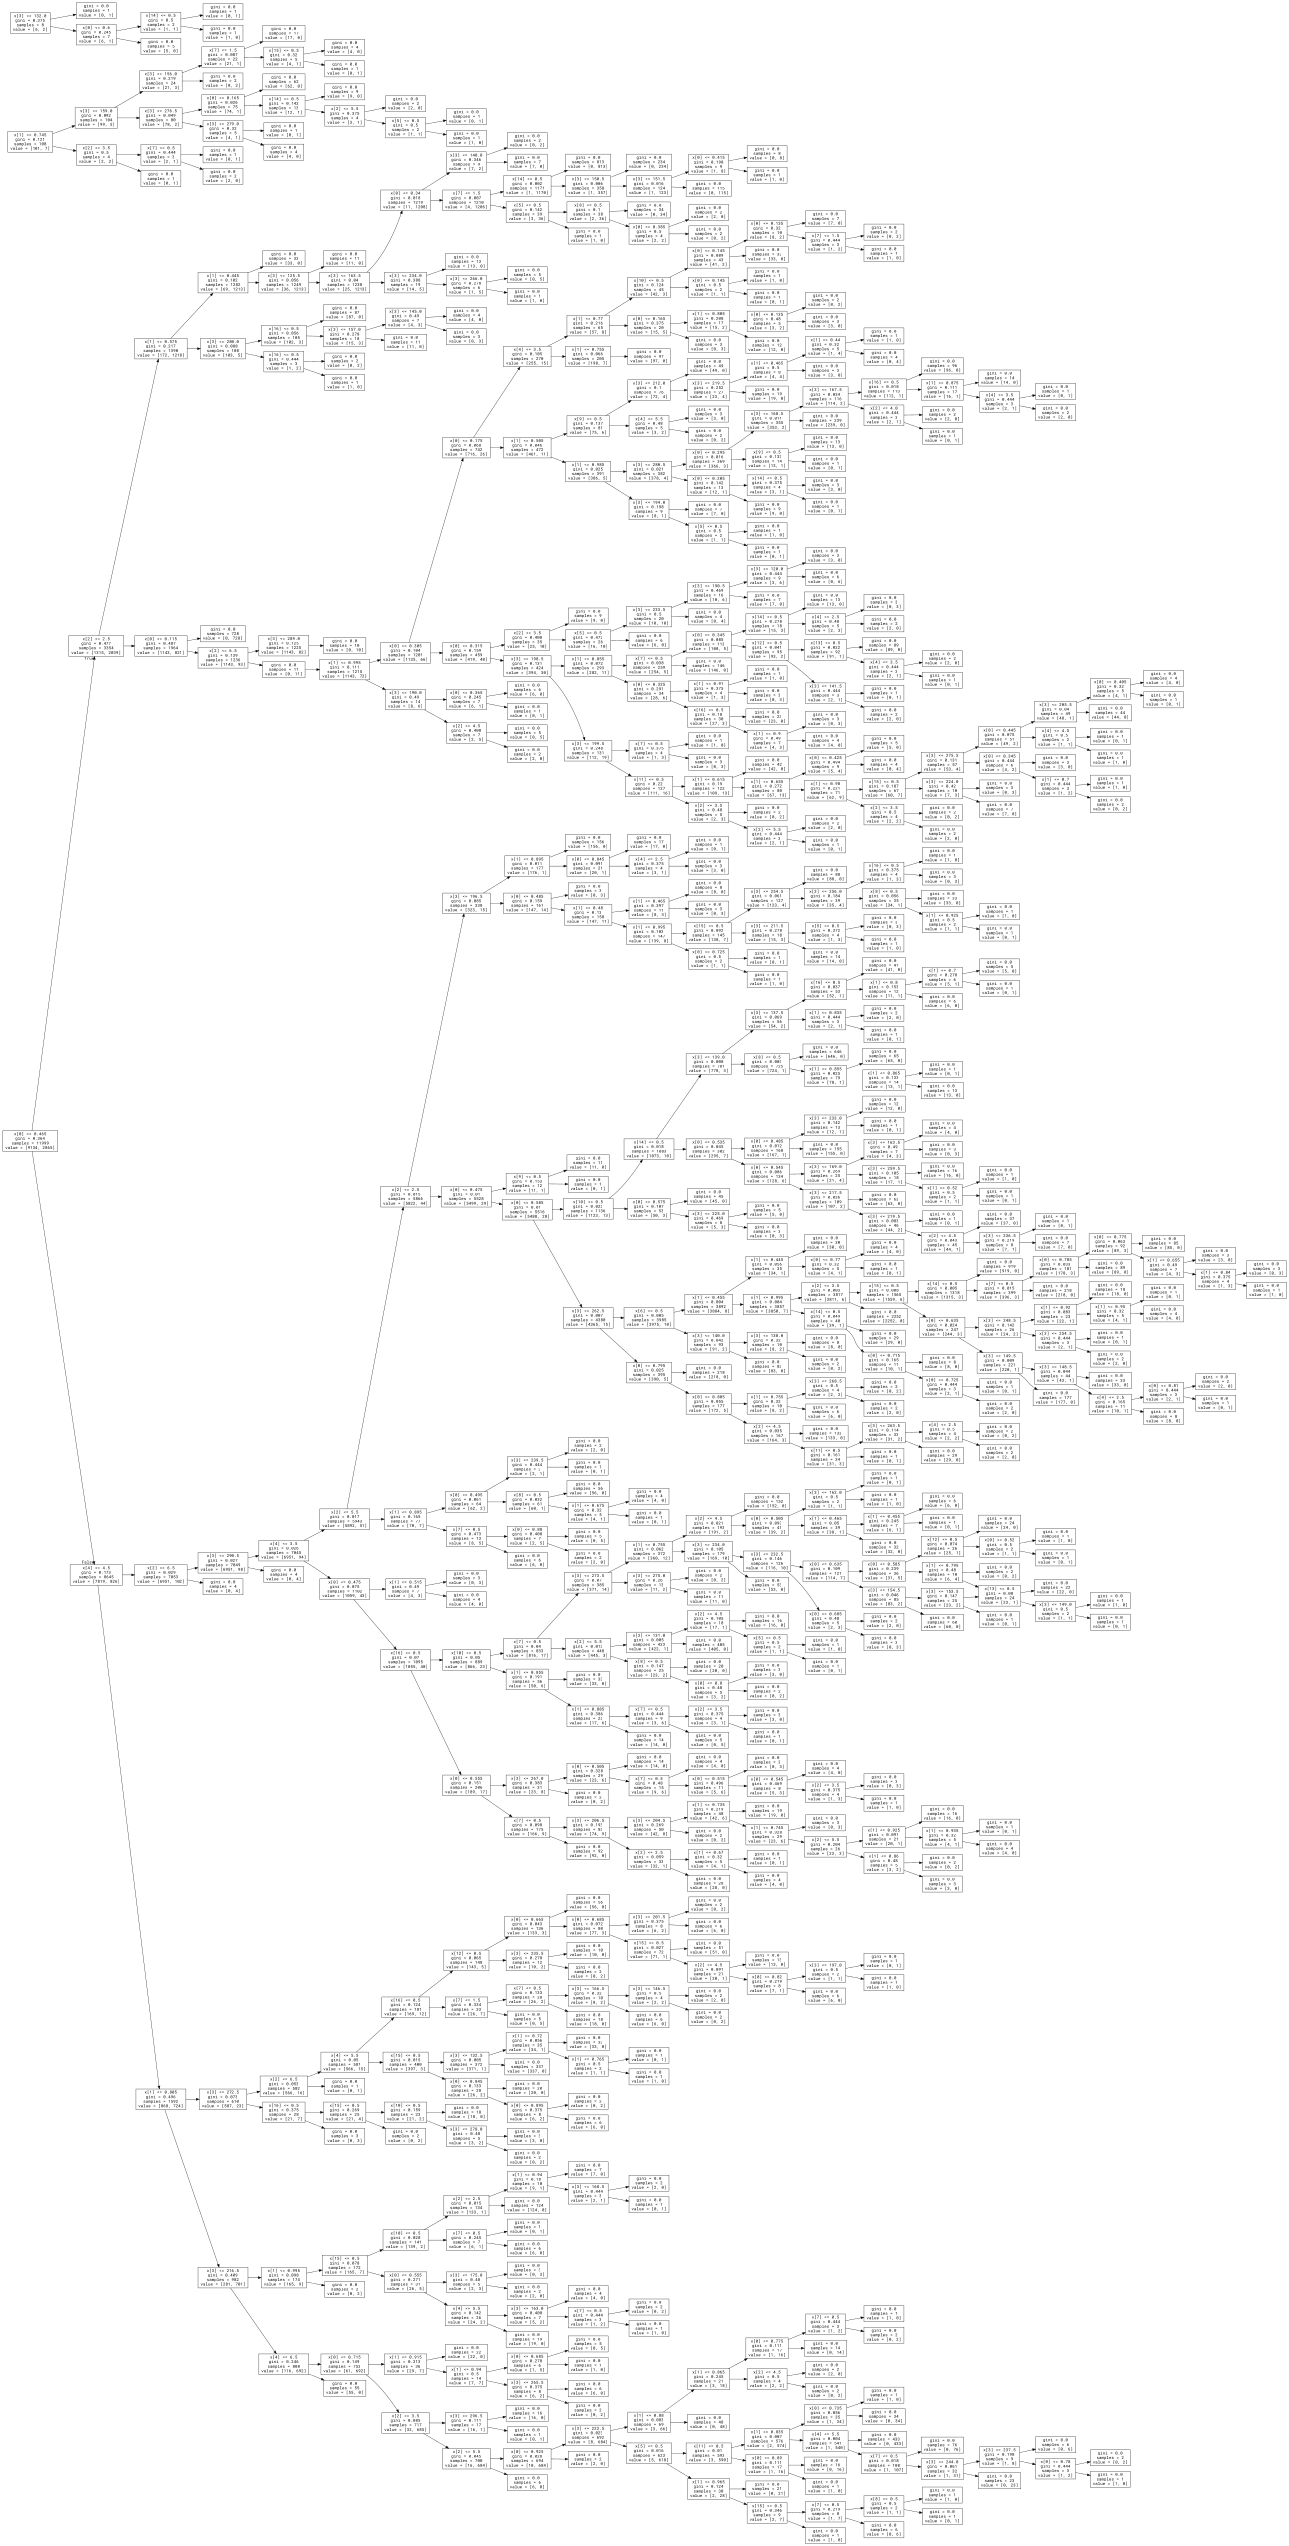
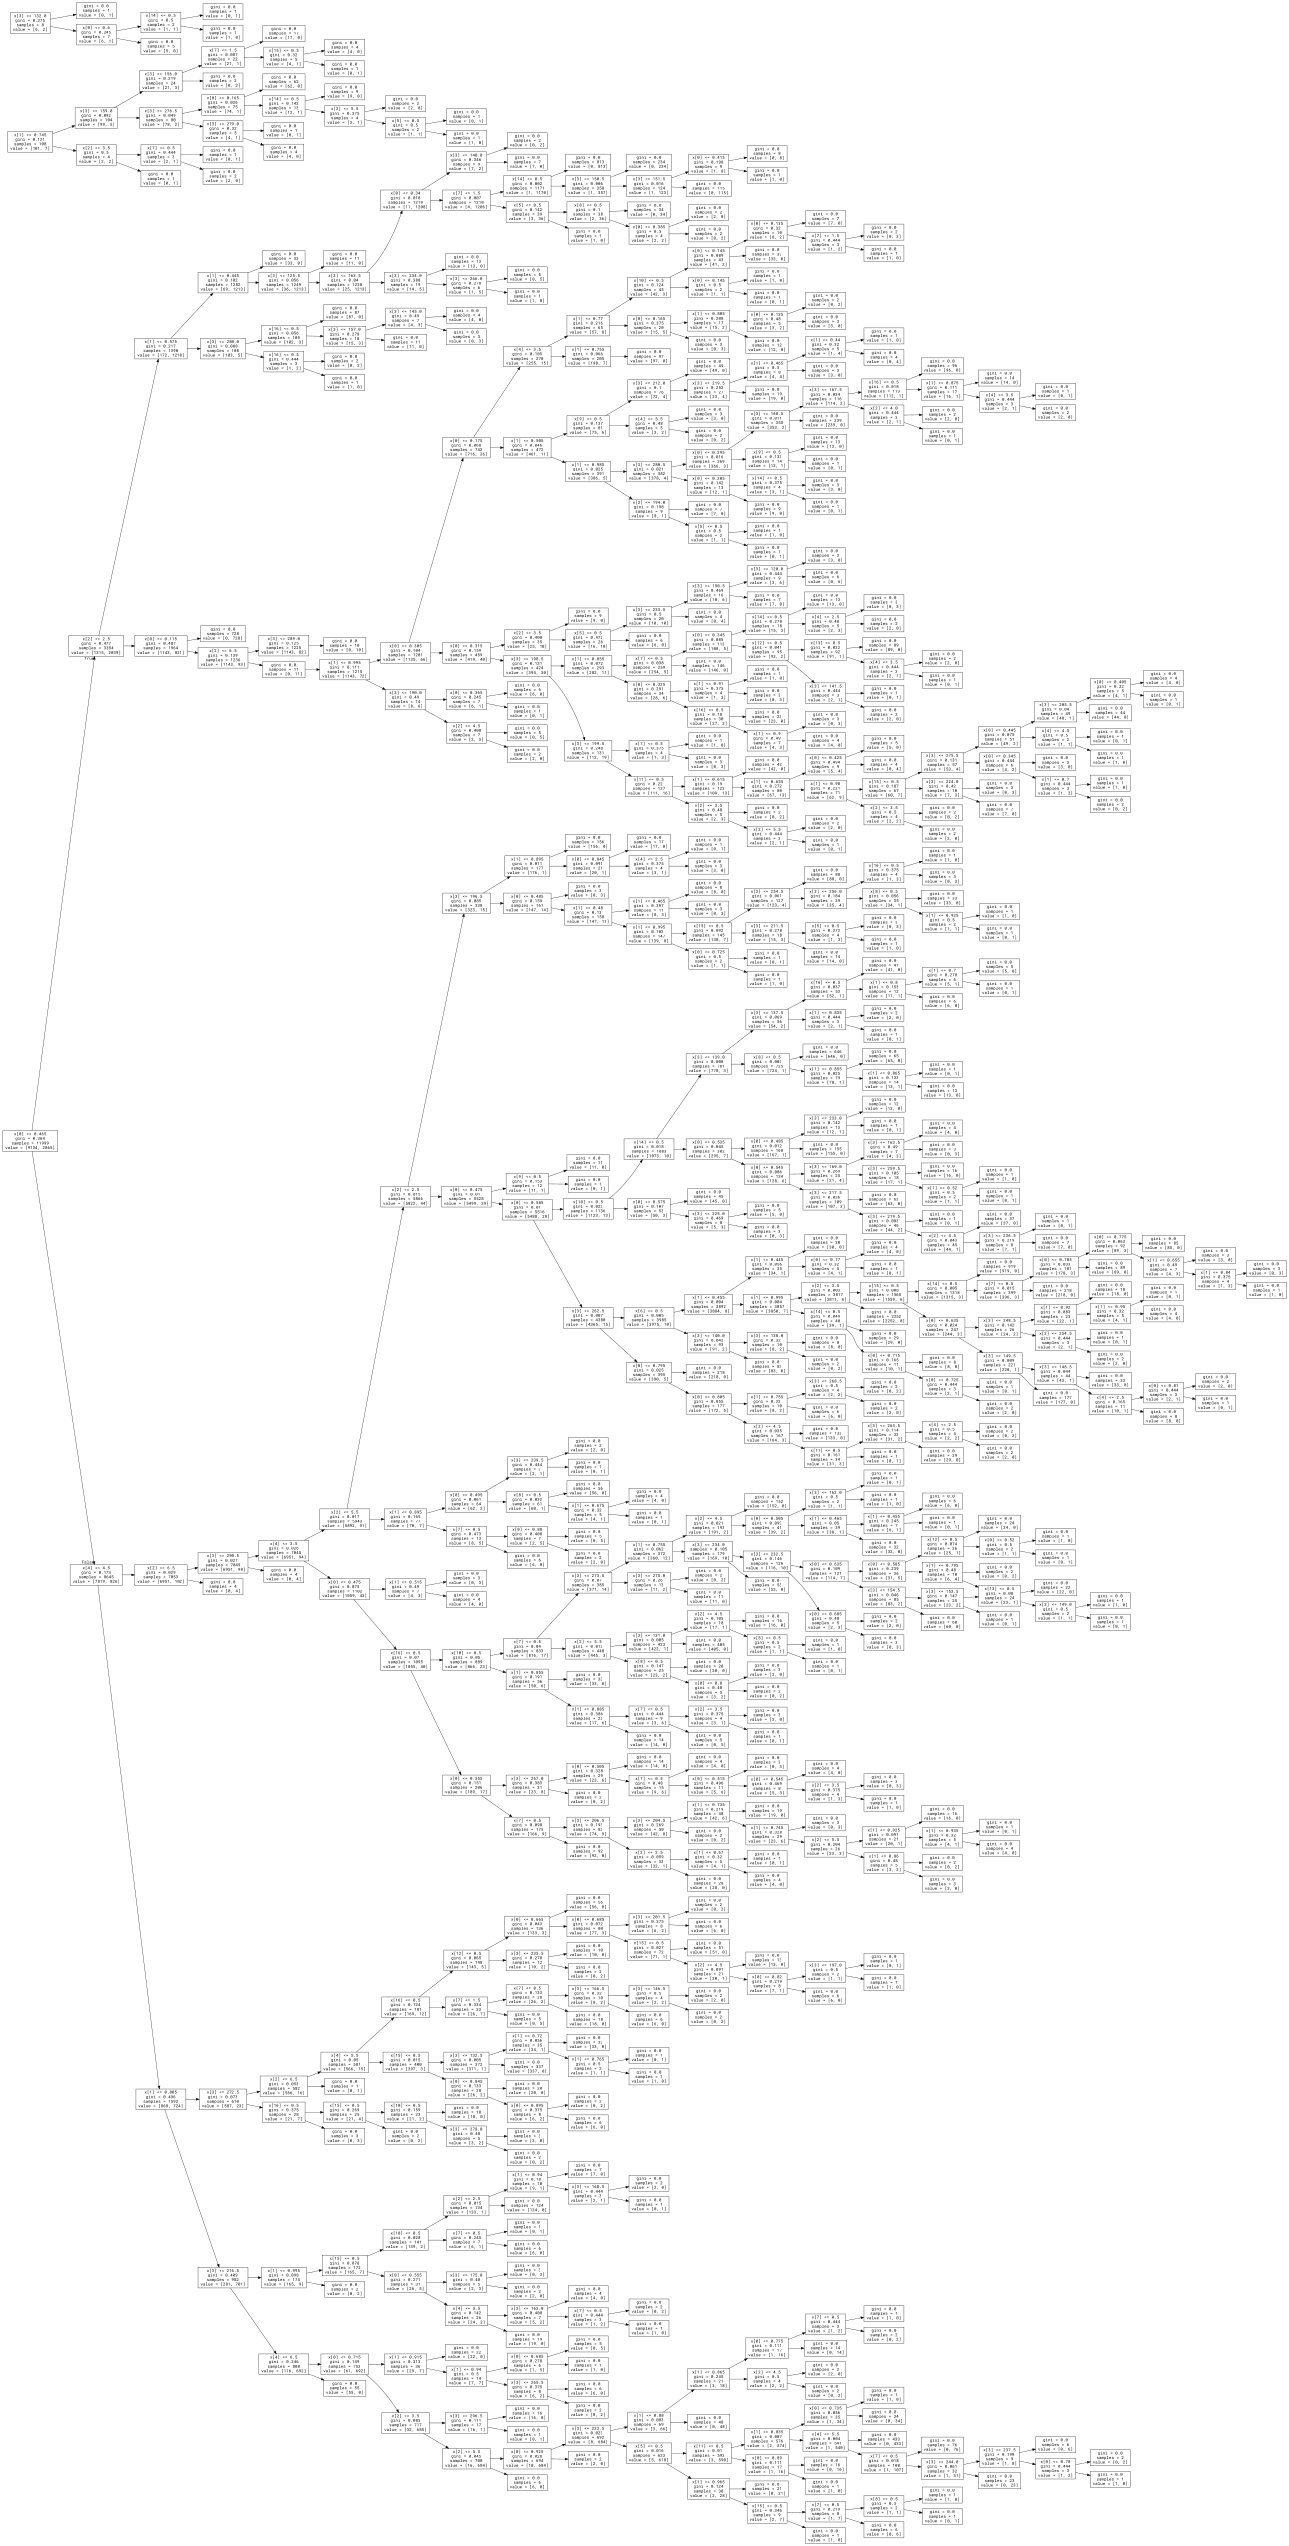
none -> (853, 1078)
(709, 1552) -> (709, 1552)
